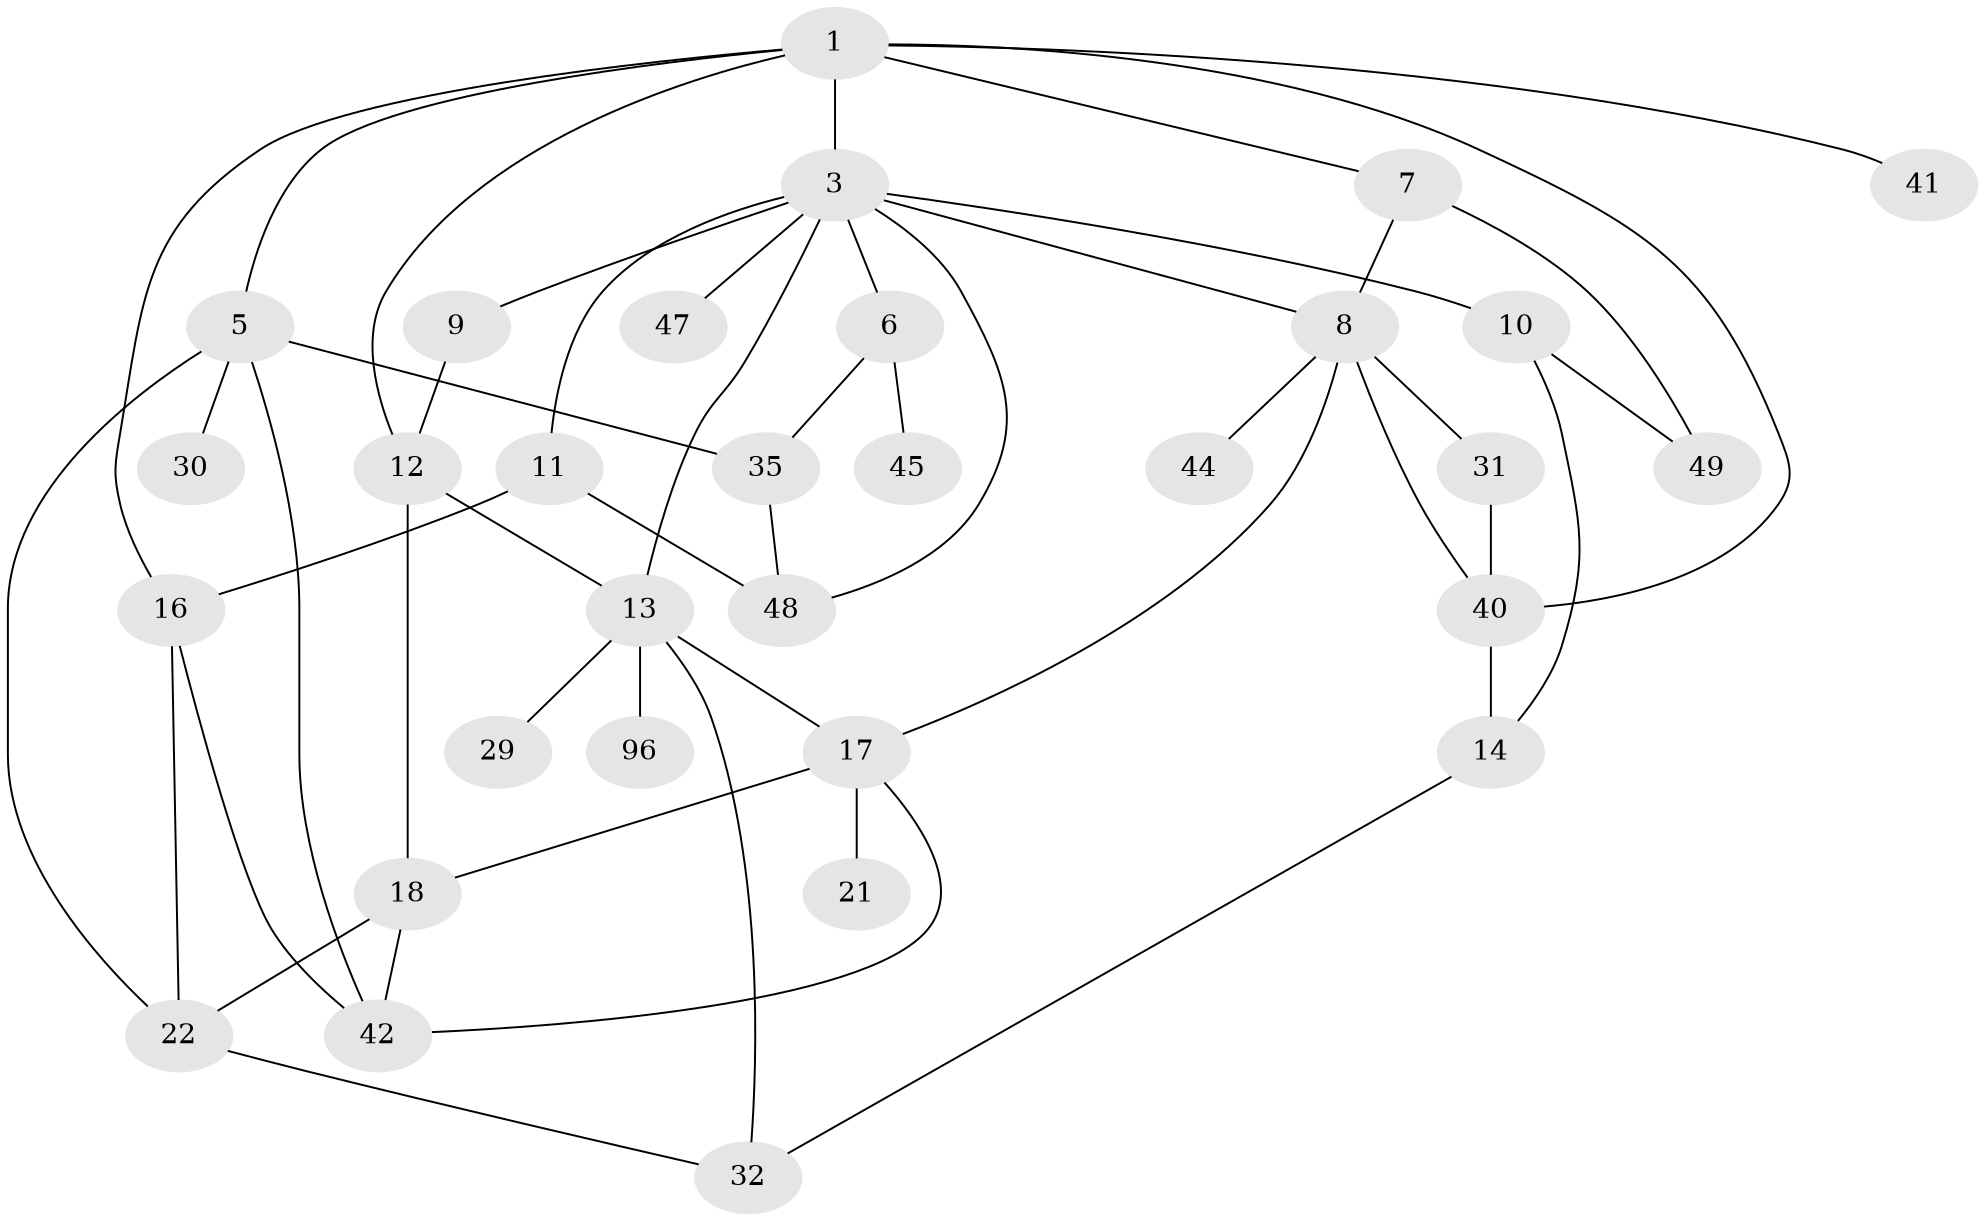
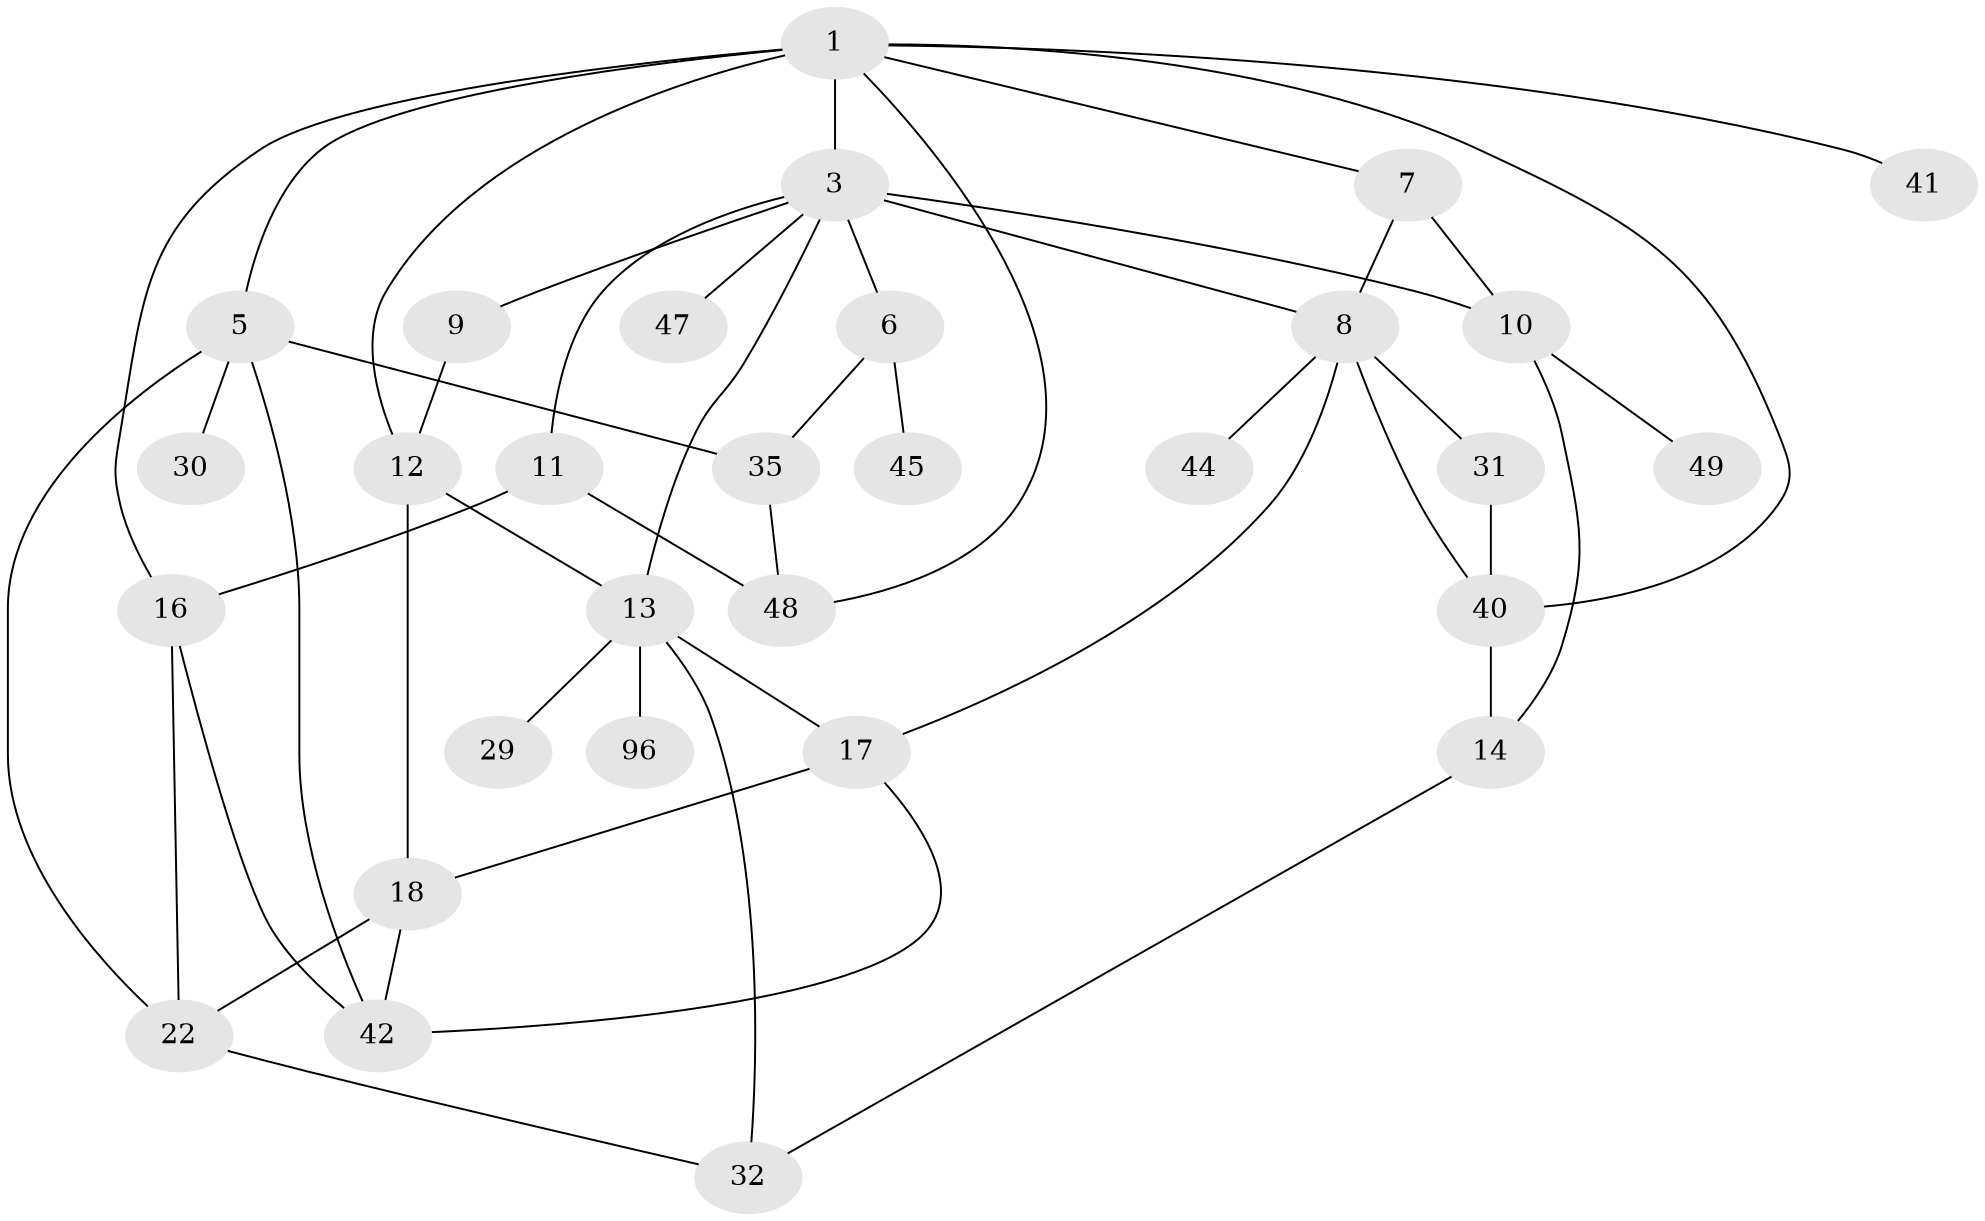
(1593, 297) -> (1462, 256)
(1006, 425) -> (1042, 371)
(857, 894) -> none
